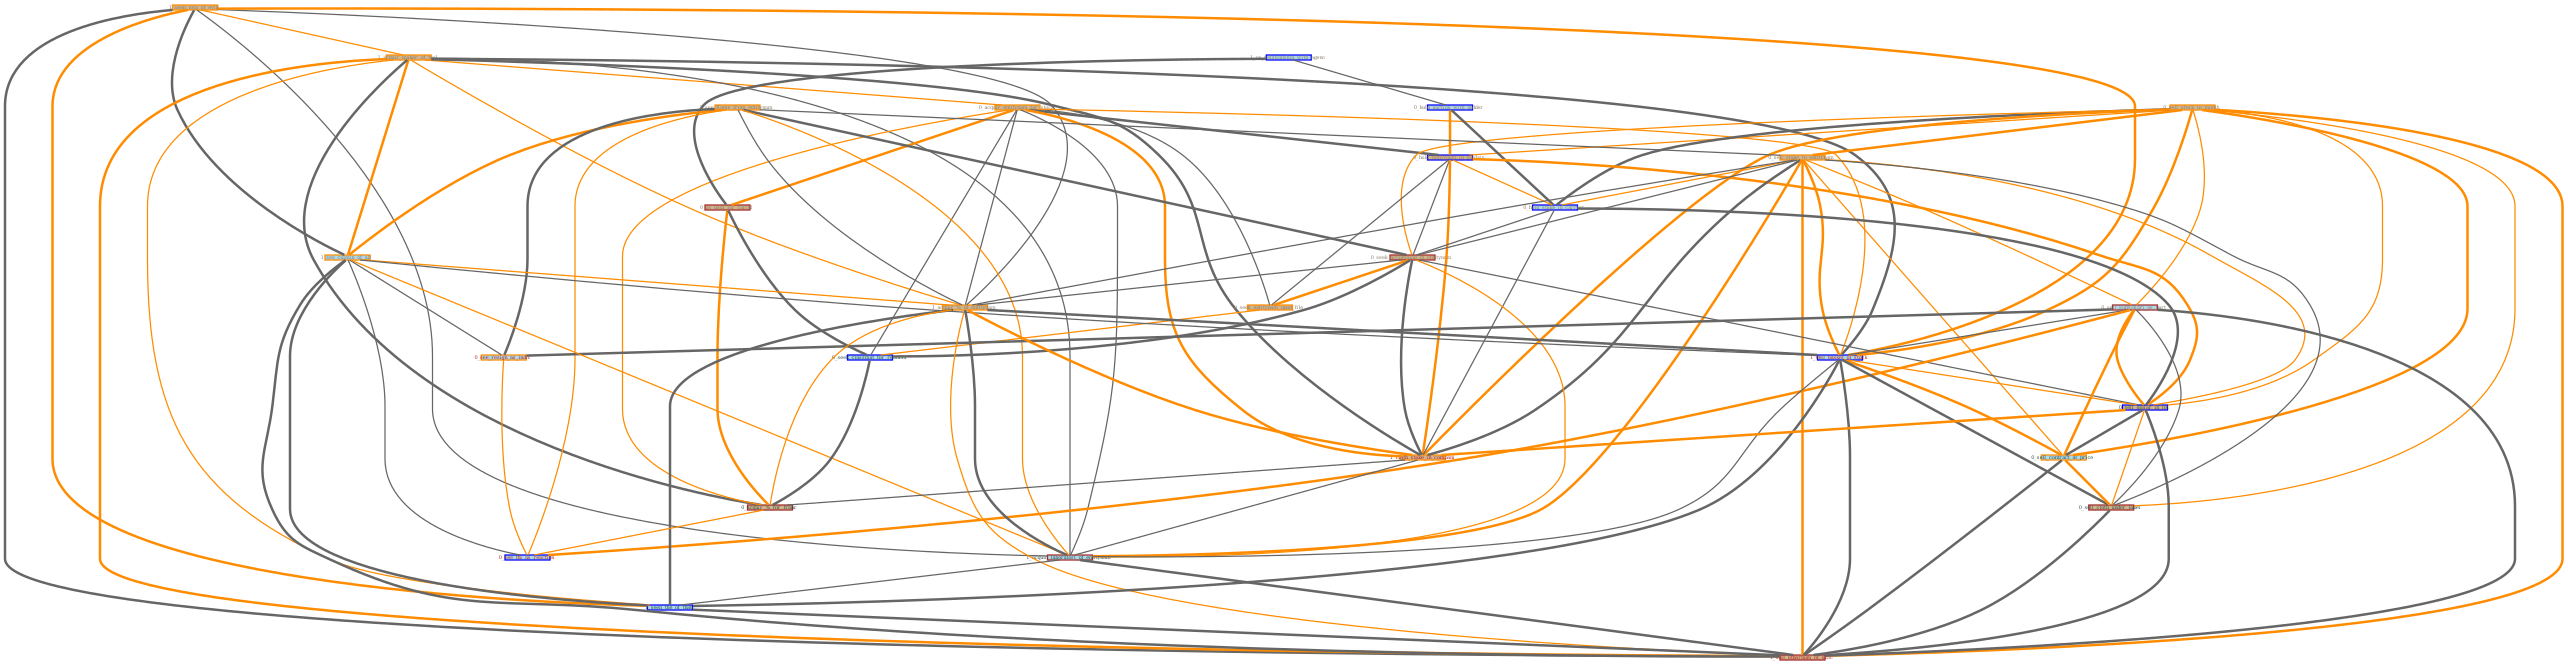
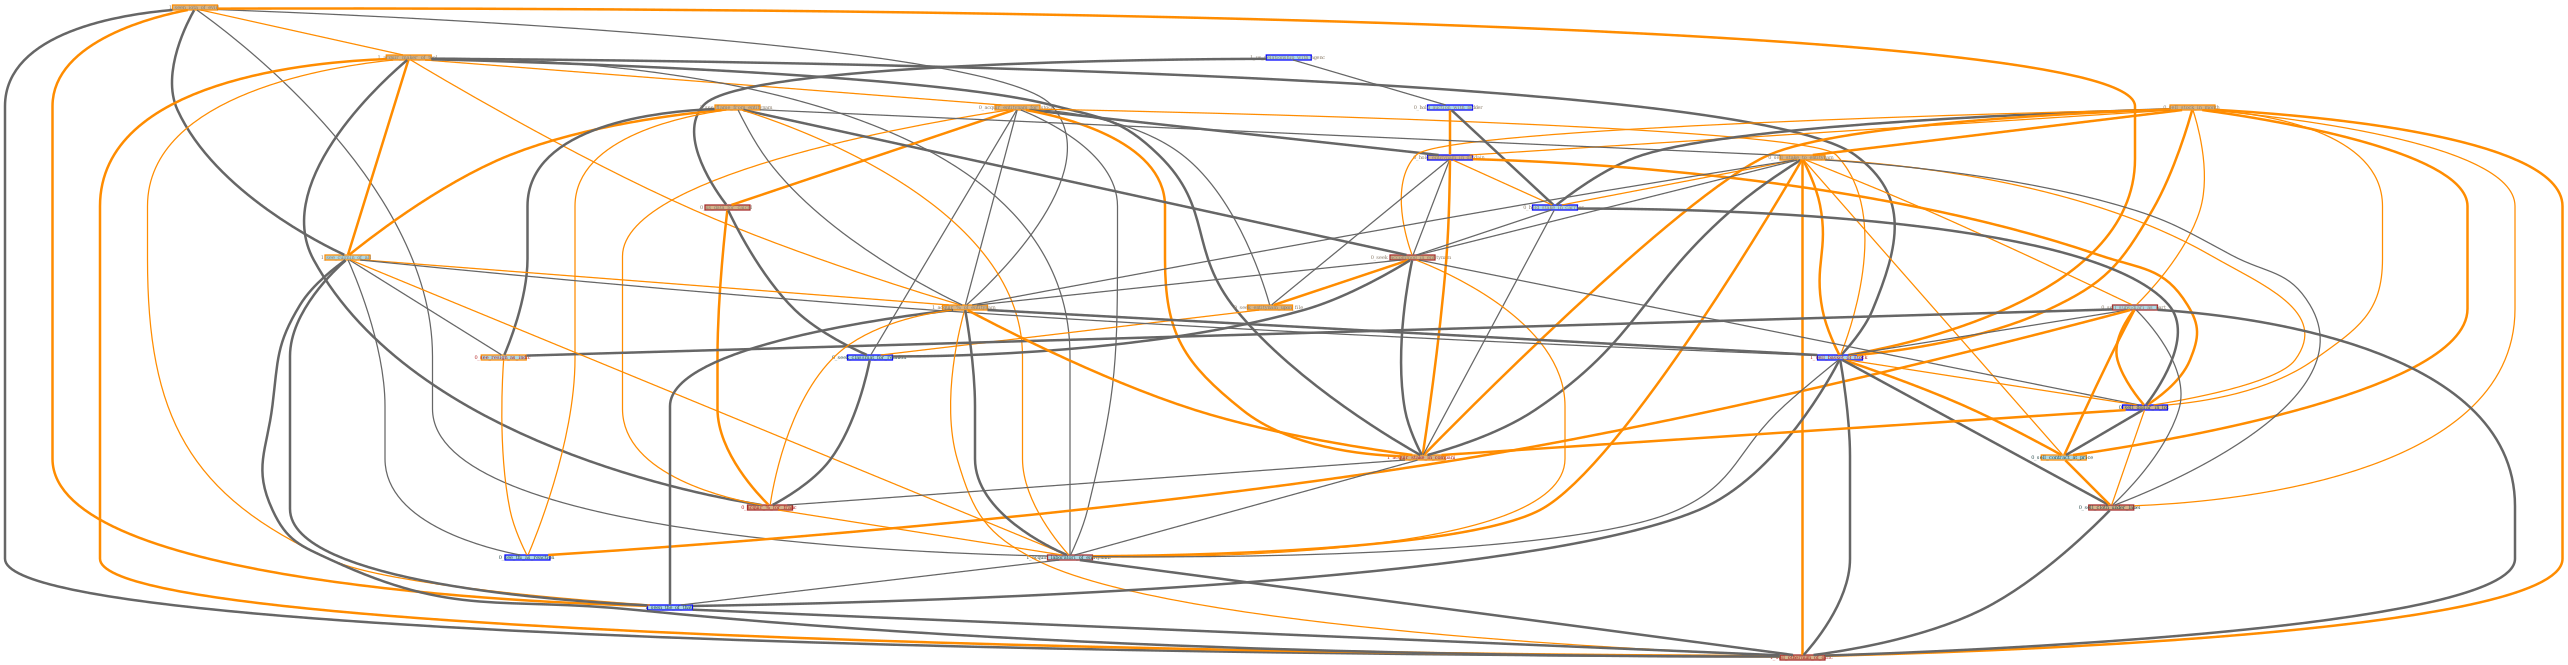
(1422, 458) -> (1422, 458)
(770, 508) -> (770, 508)
(649, 532) -> (927, 534)
(528, 558) -> (528, 558)
(1935, 559) -> none
(2084, 619) -> none
